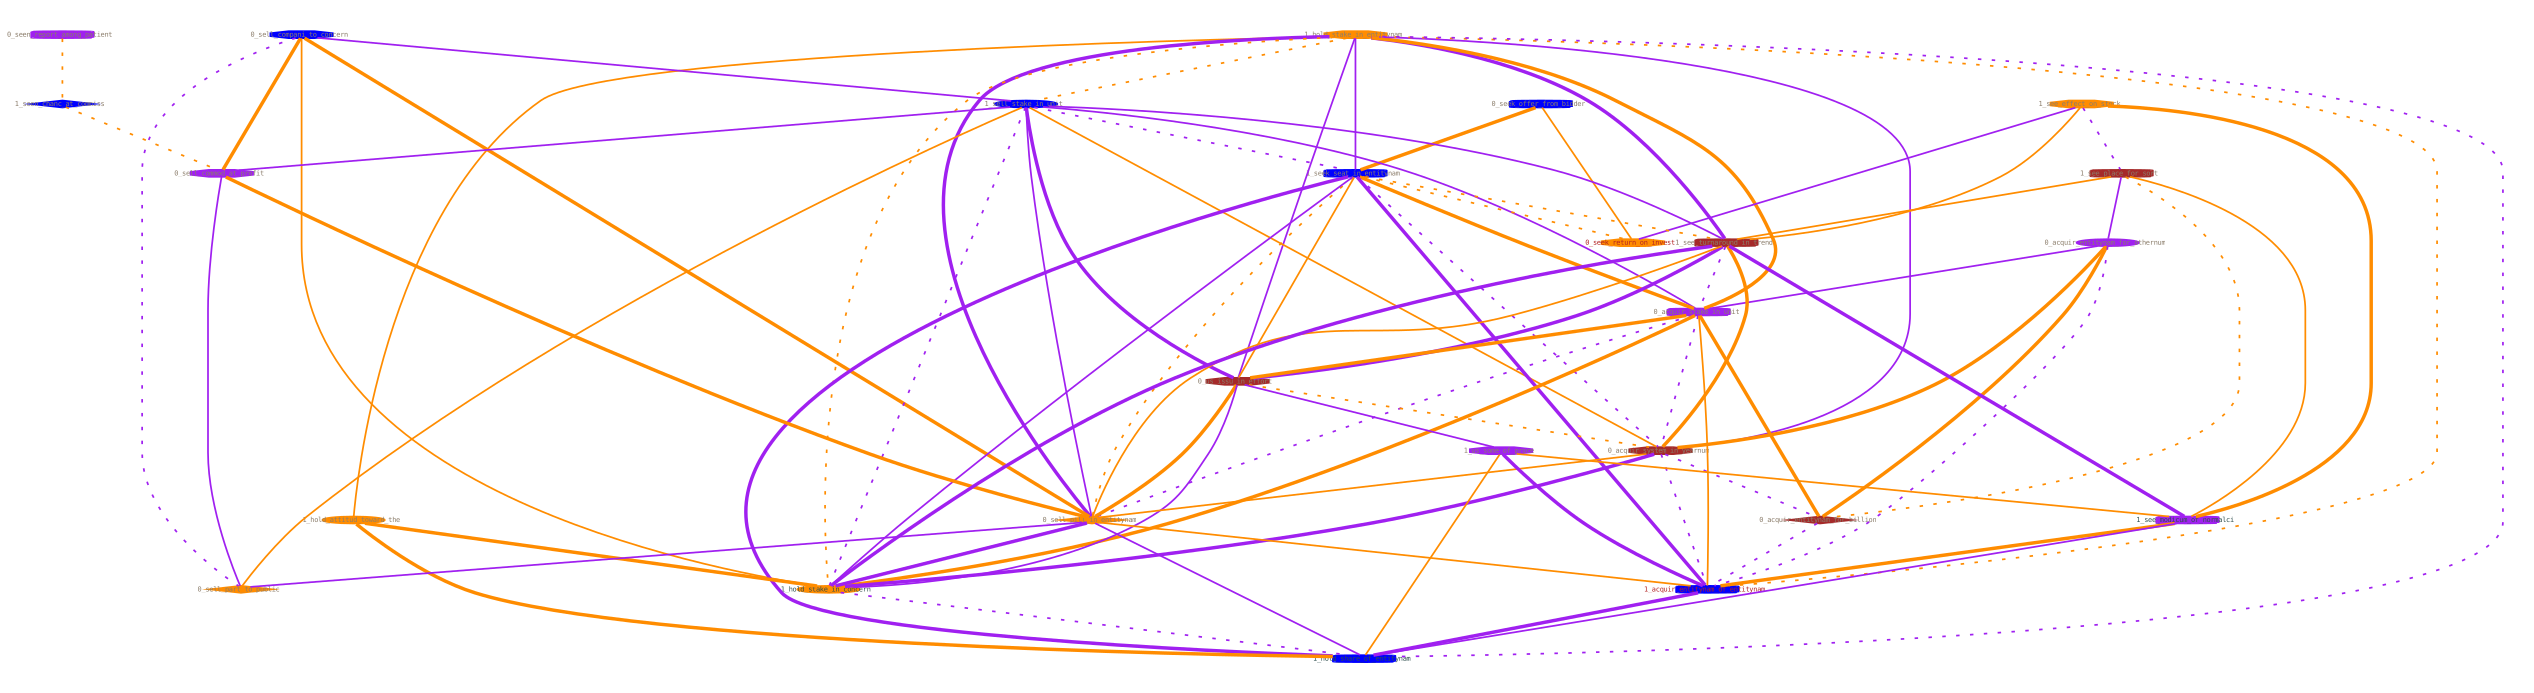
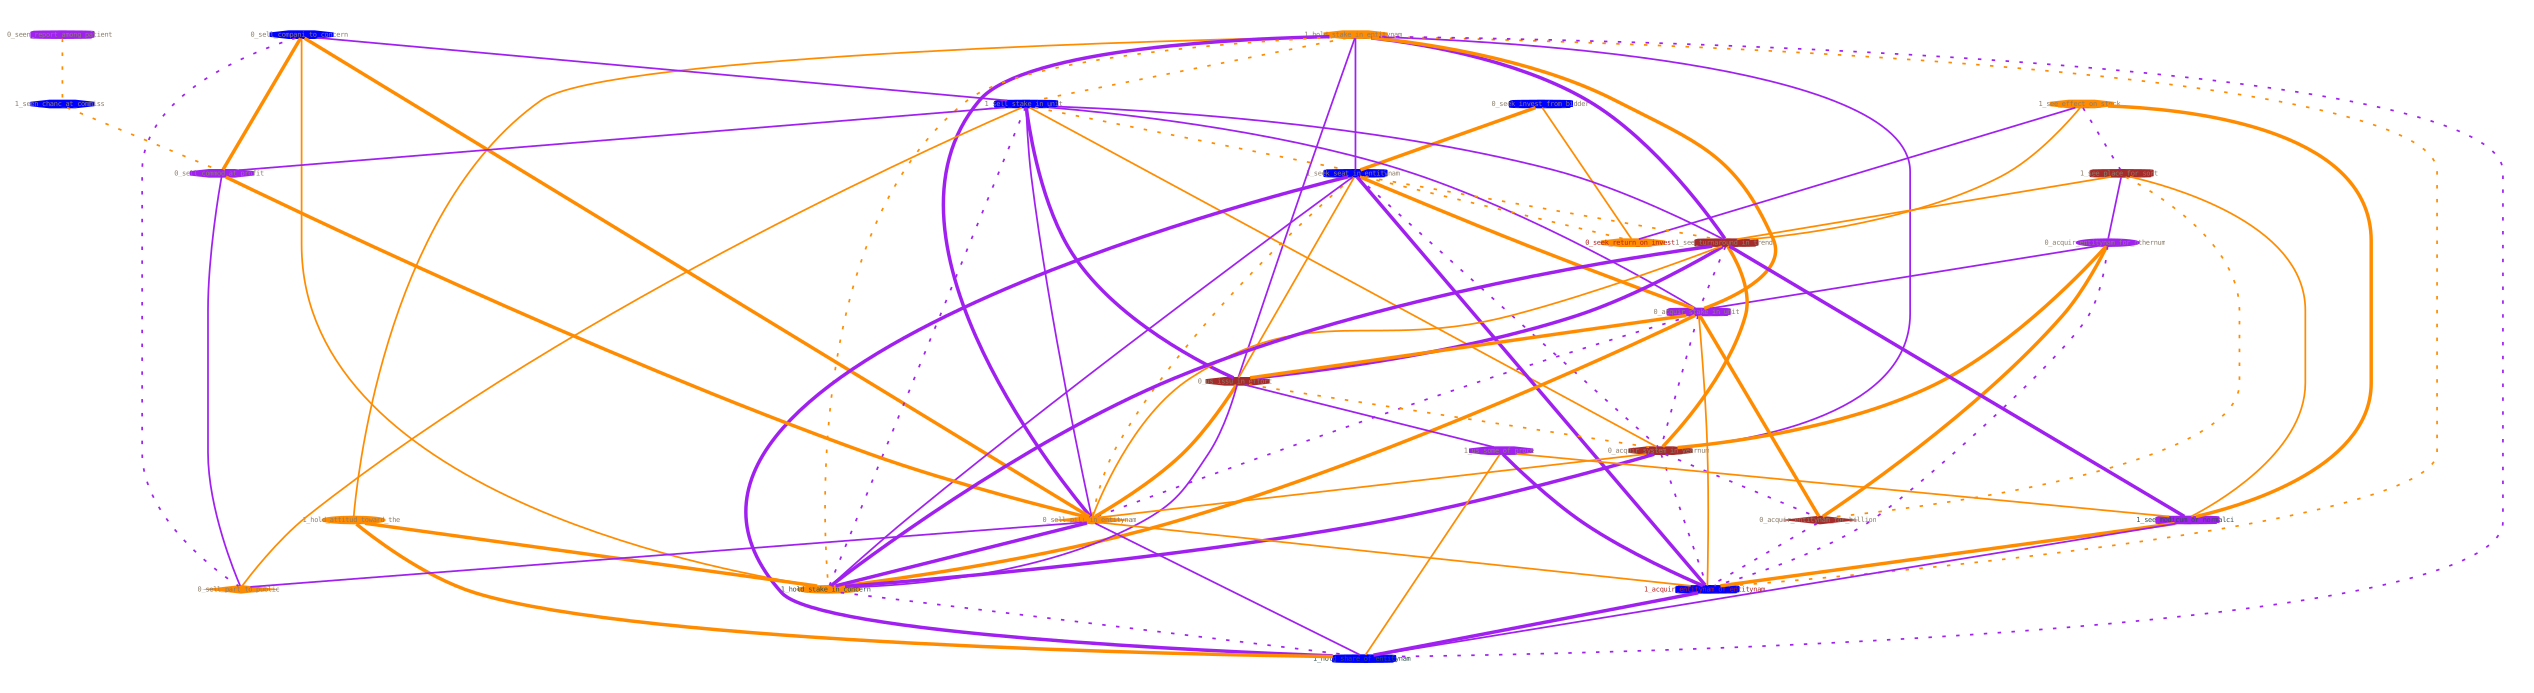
(62, 104) -> (62, 104)
(1026, 104) -> (1026, 104)
(1541, 104) -> (1541, 104)
(1190, 139) -> (1191, 139)
